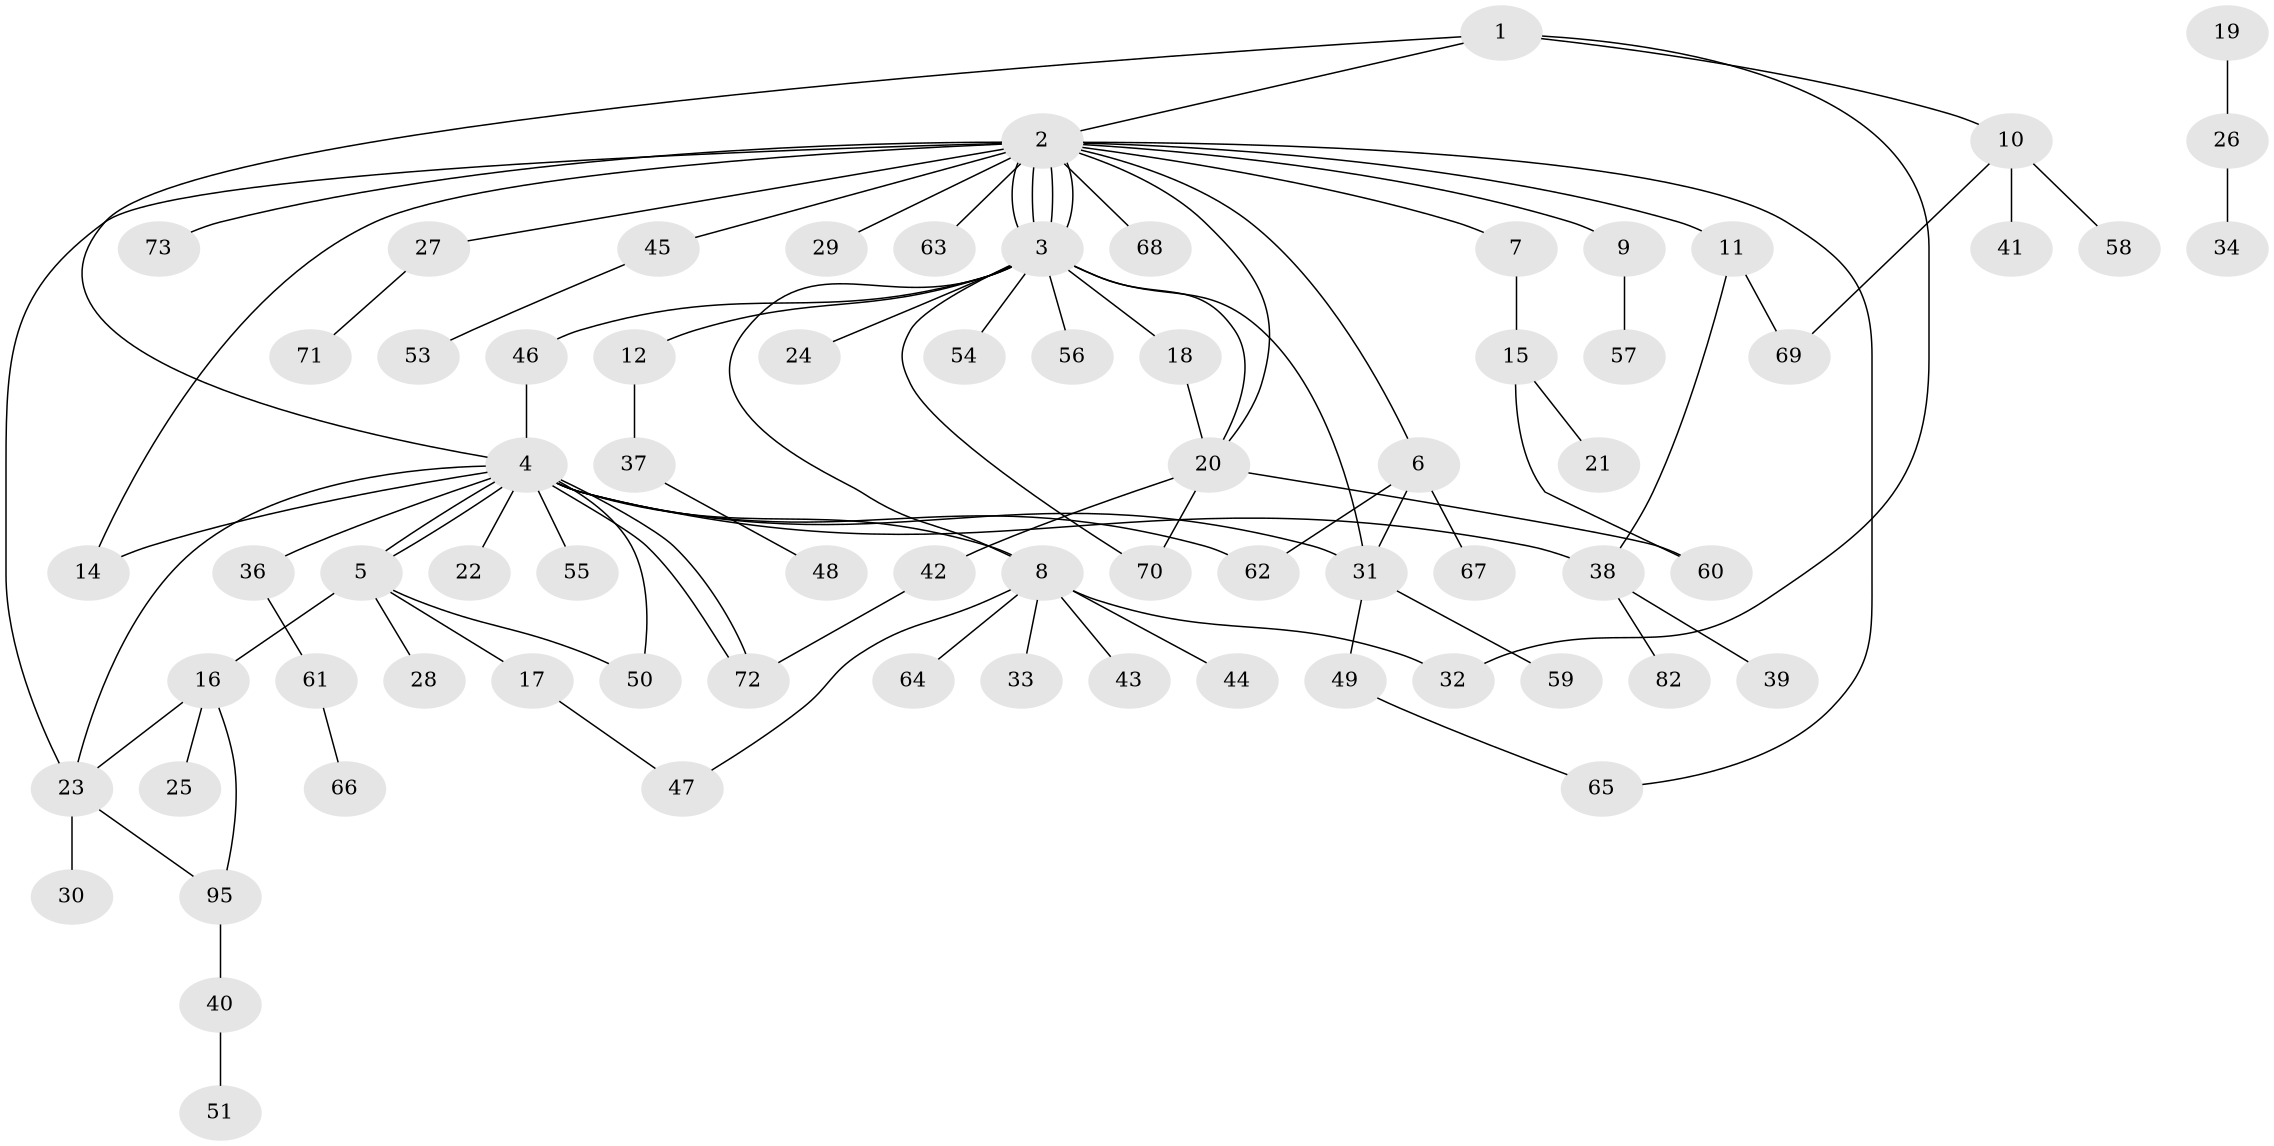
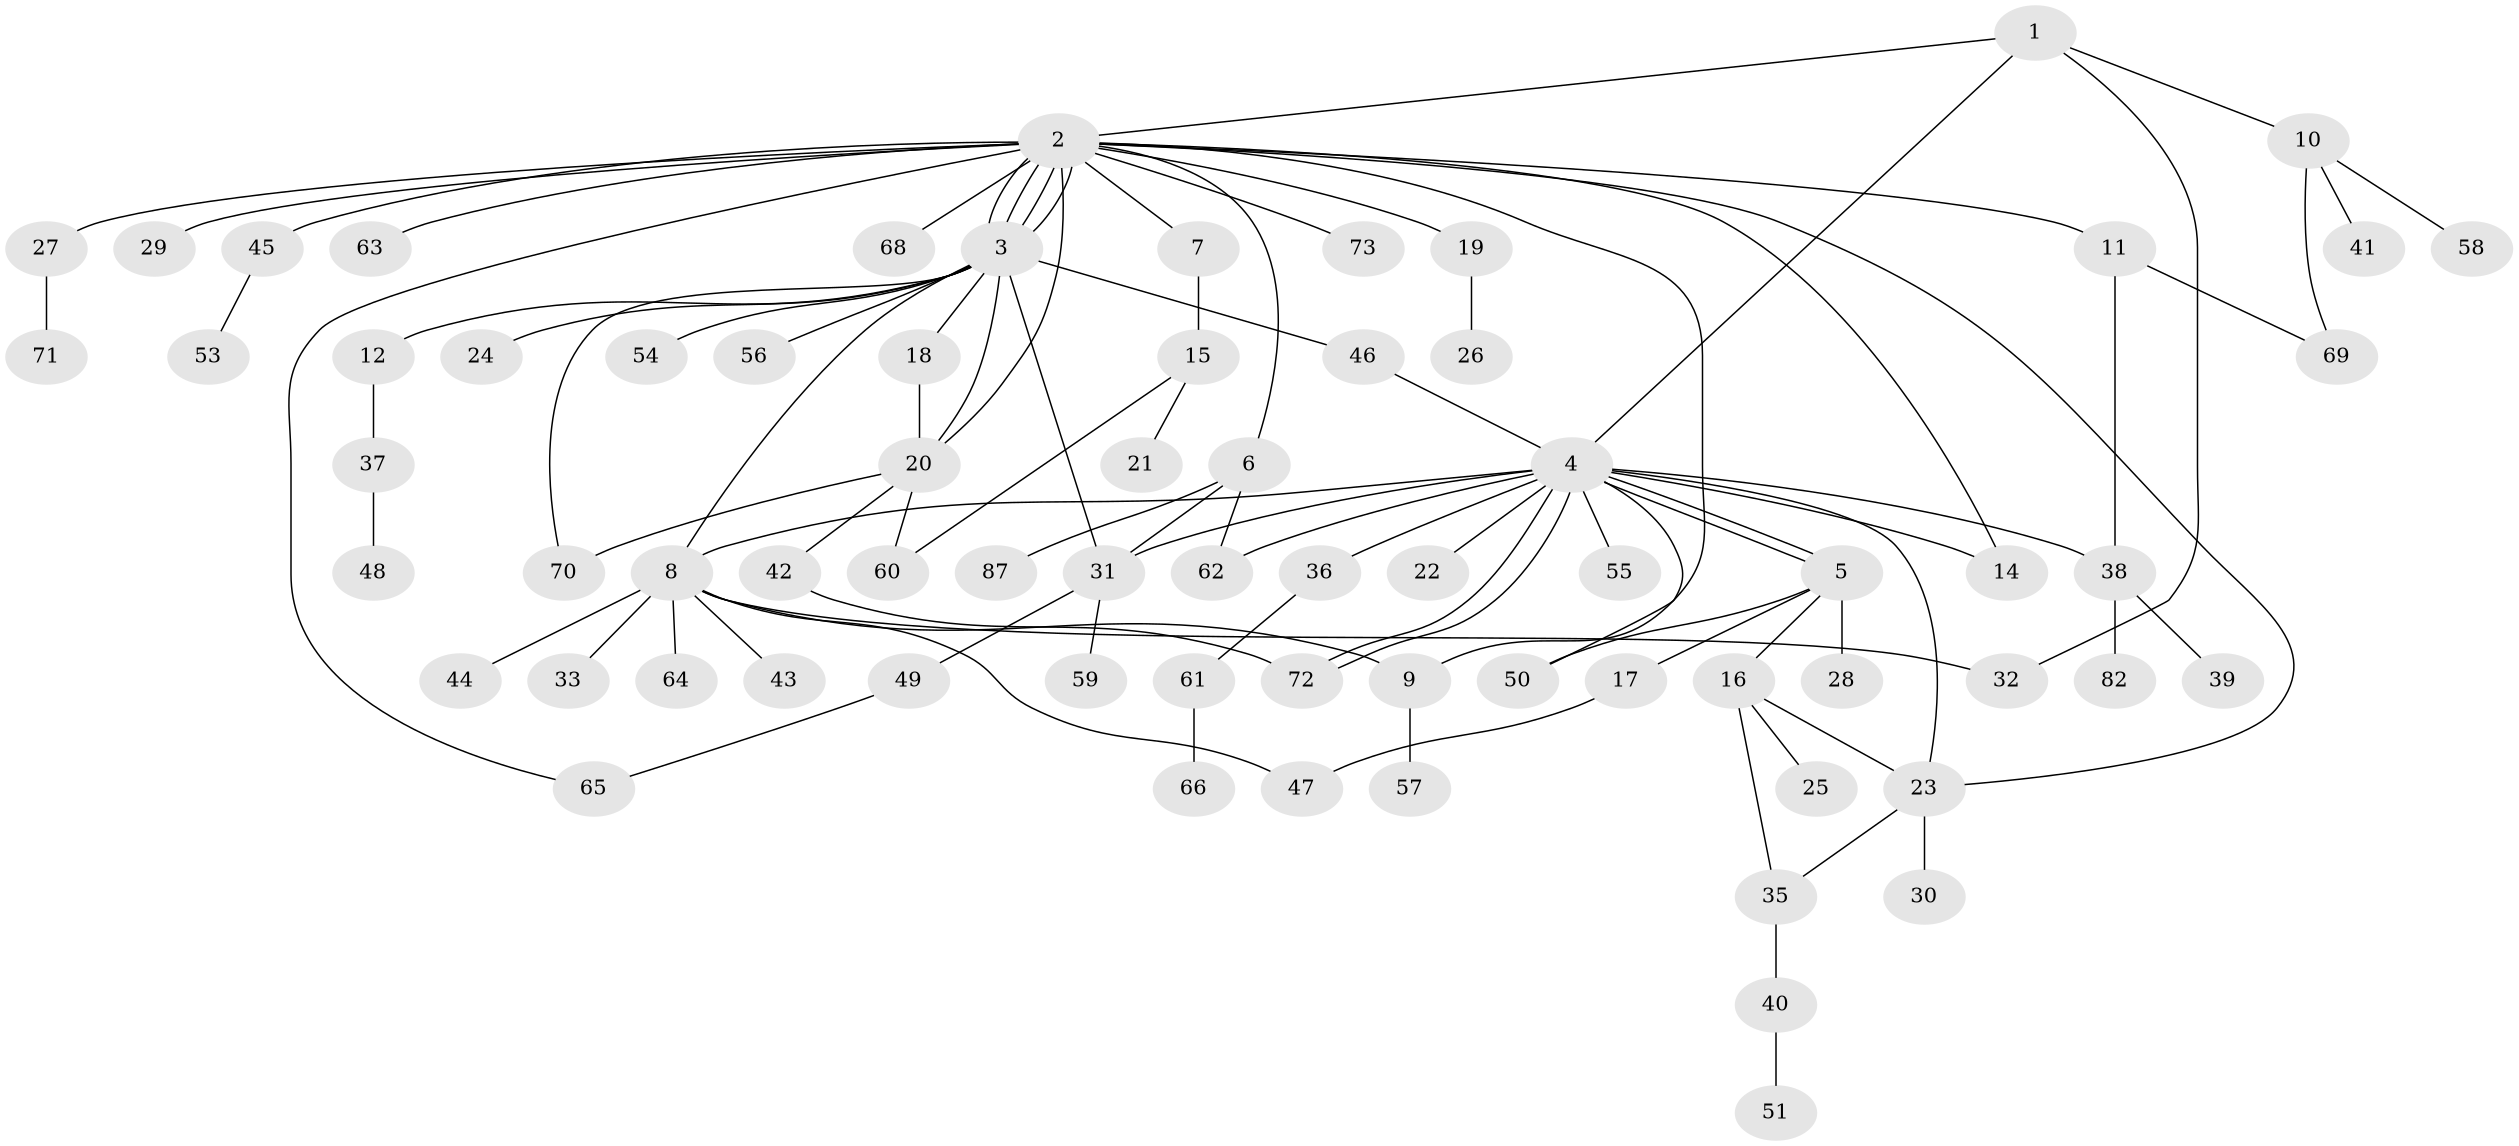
none -> (1272, 182)
(2228, 249) -> none
(1474, 573) -> (996, 573)
none -> (1161, 625)
(220, 897) -> (1776, 897)
